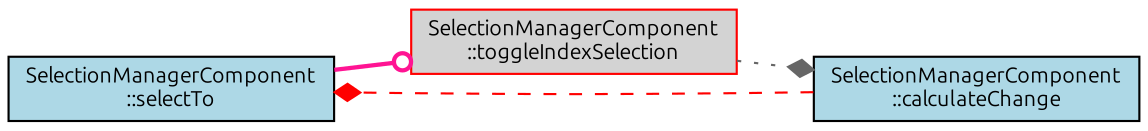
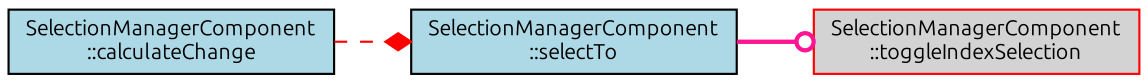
(762, 64) -> none
